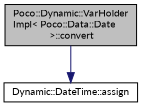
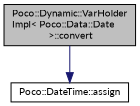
(71, 92) -> (70, 92)
